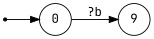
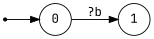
(134, 19) -> (134, 19)
